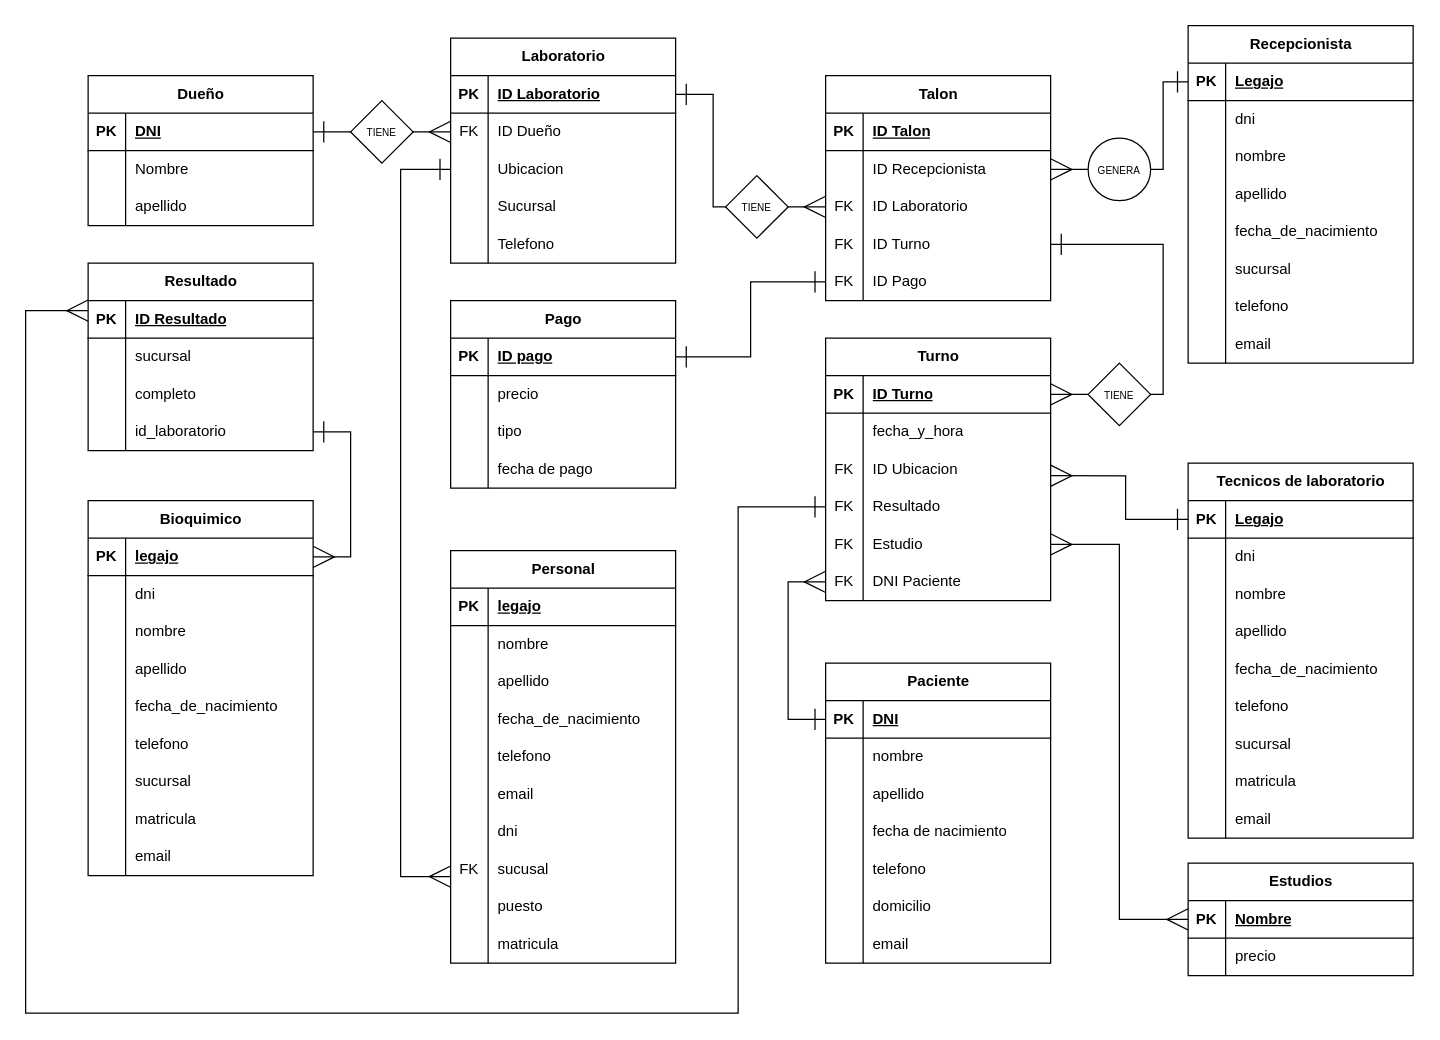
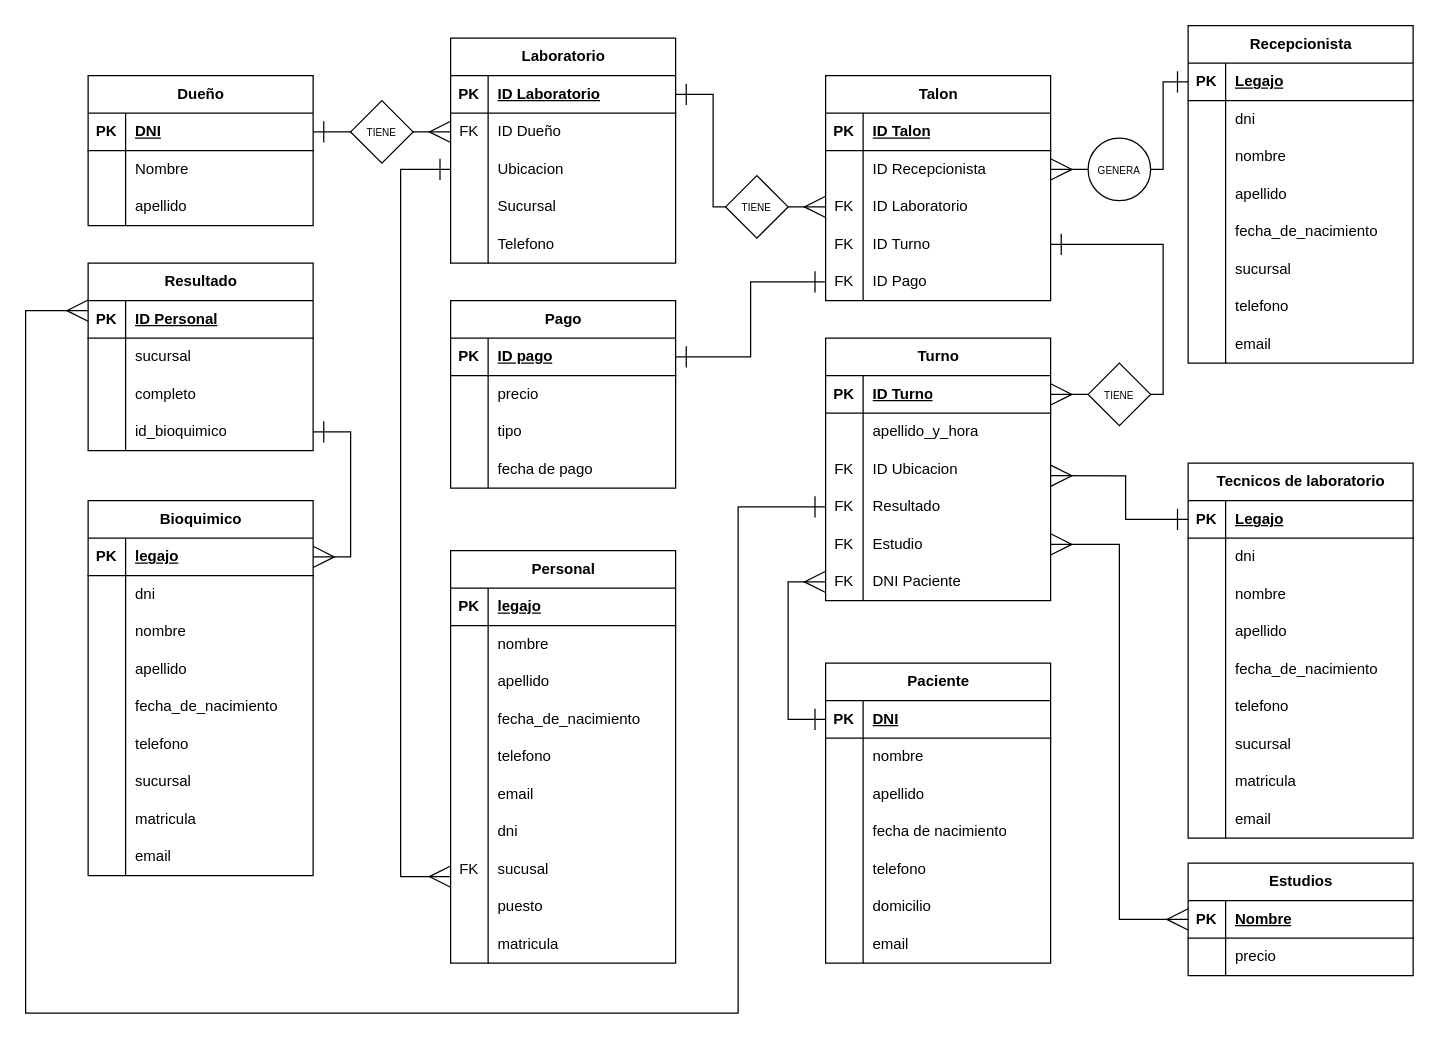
(182, 319) -> (178, 319)
(189, 432) -> (182, 432)
(924, 432) -> (930, 432)
